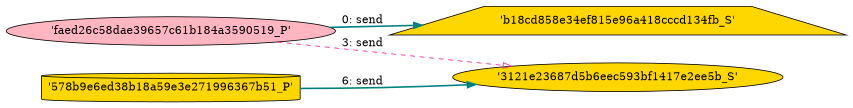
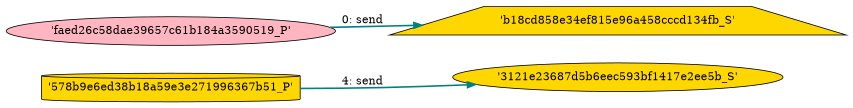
(618, 21) -> (618, 21)
(390, 54) -> none
(362, 82) -> (362, 82)
